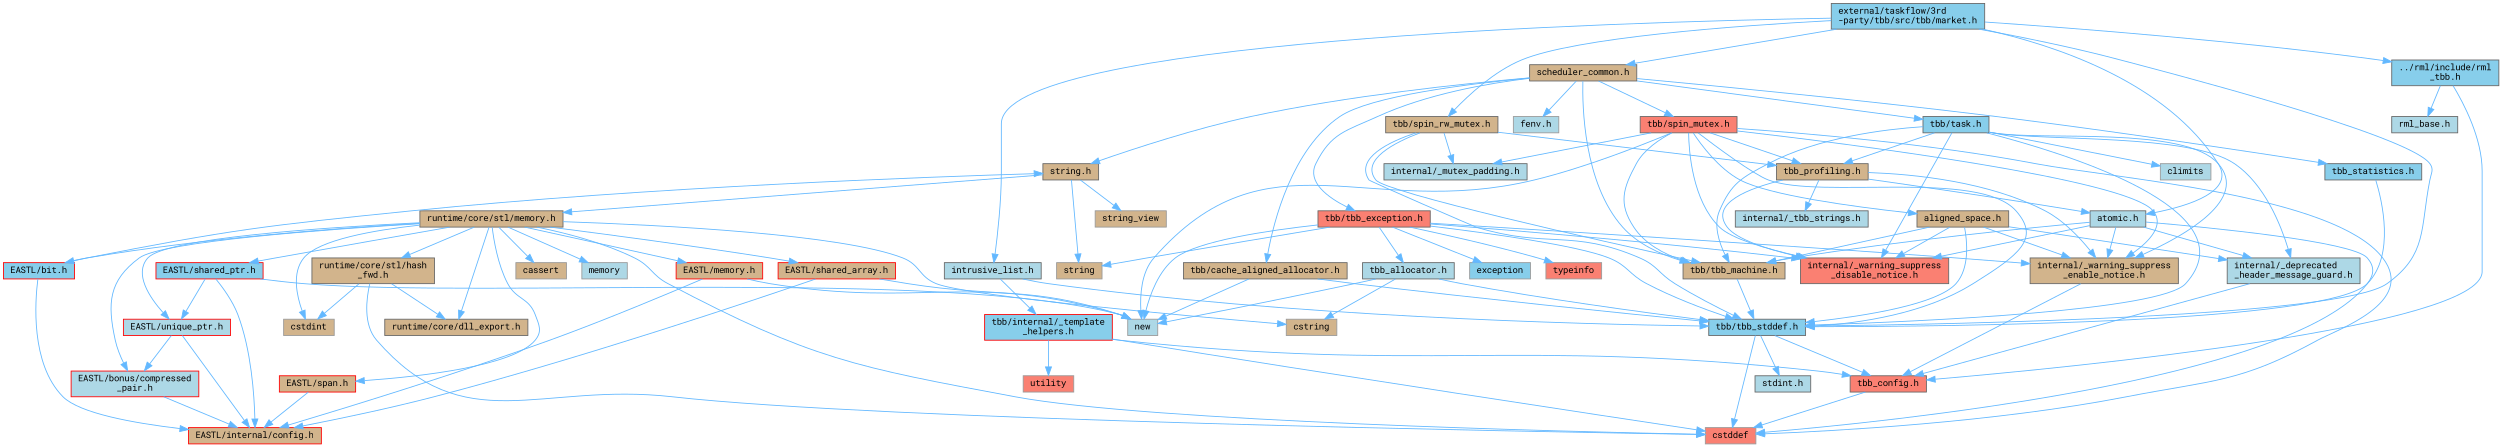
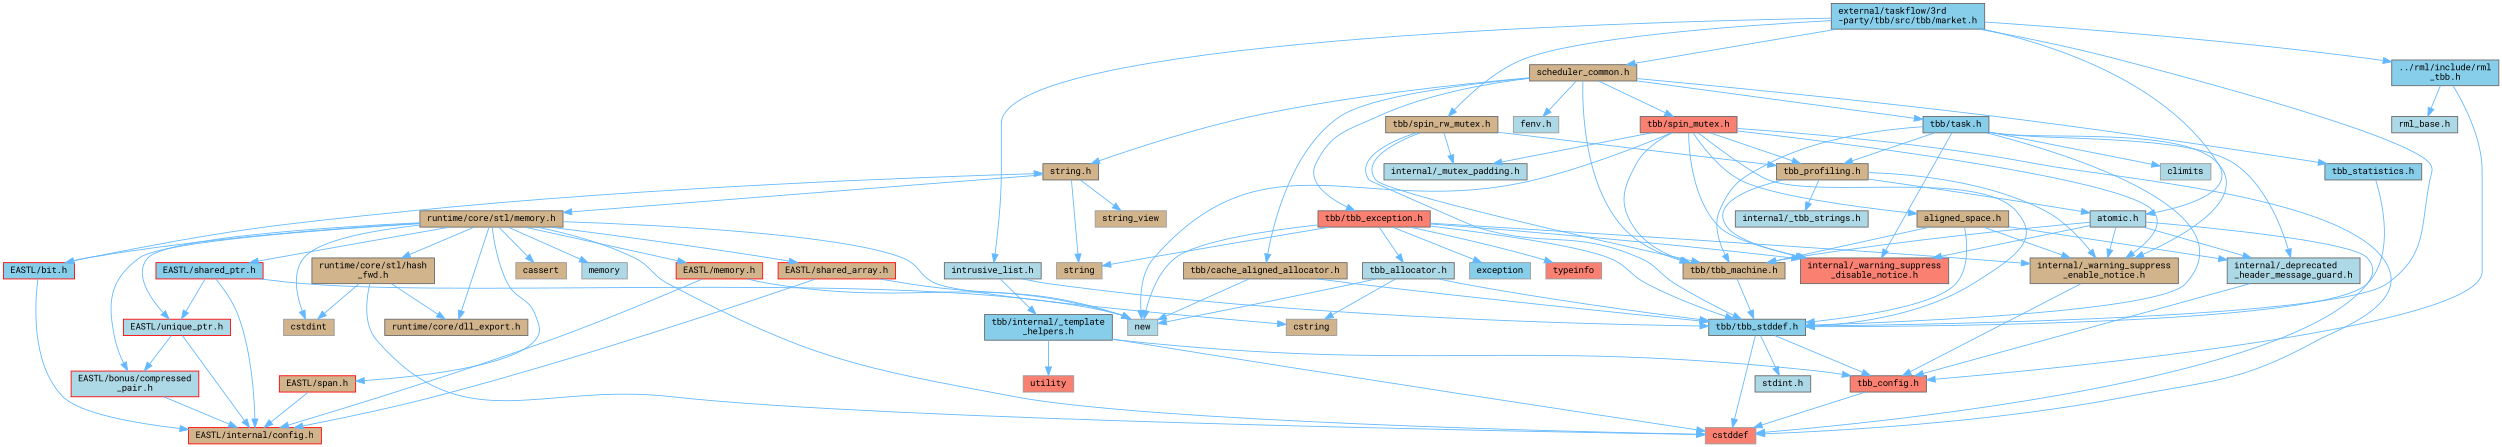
(1916, 246) -> none
(1048, 327) -> (1048, 327)
